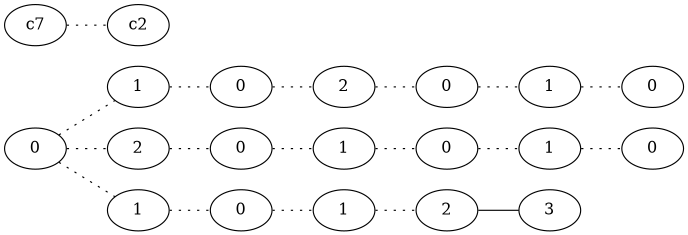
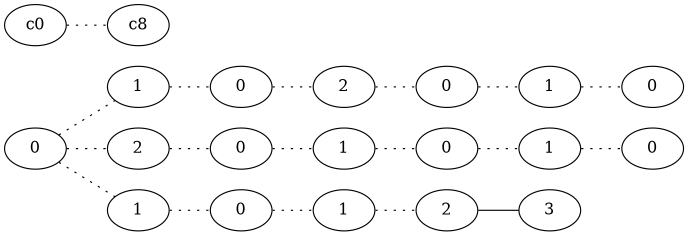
(35, 25) -> (35, 25)
(138, 25) -> (138, 25)
